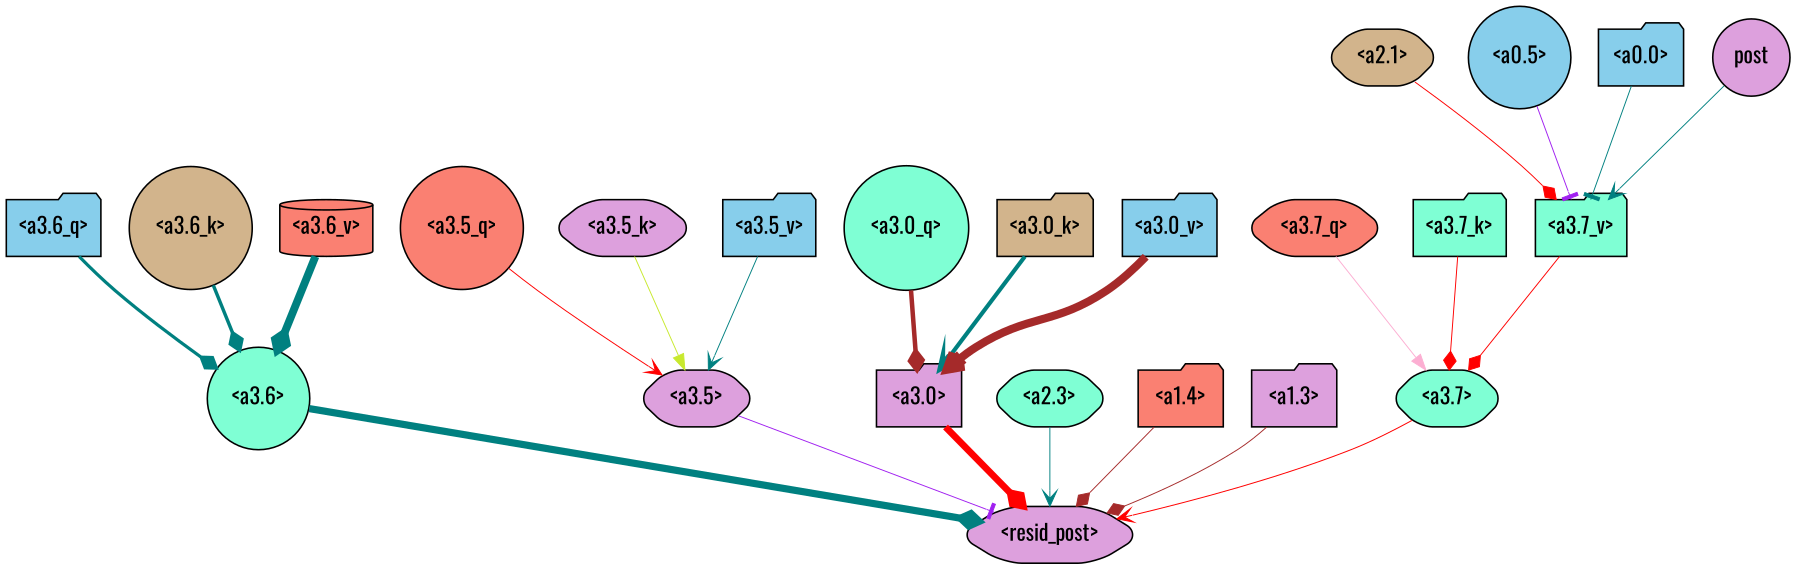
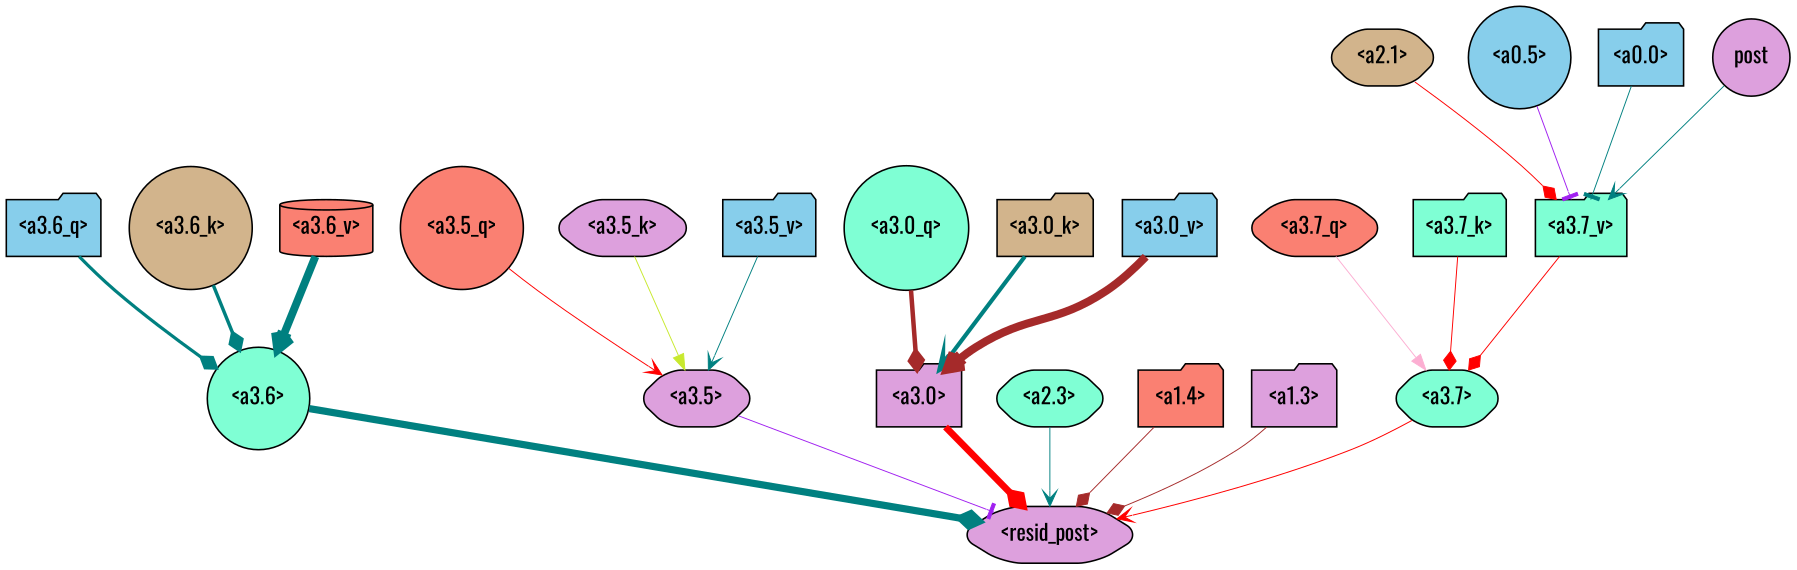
(299, 296) -> (299, 296)
